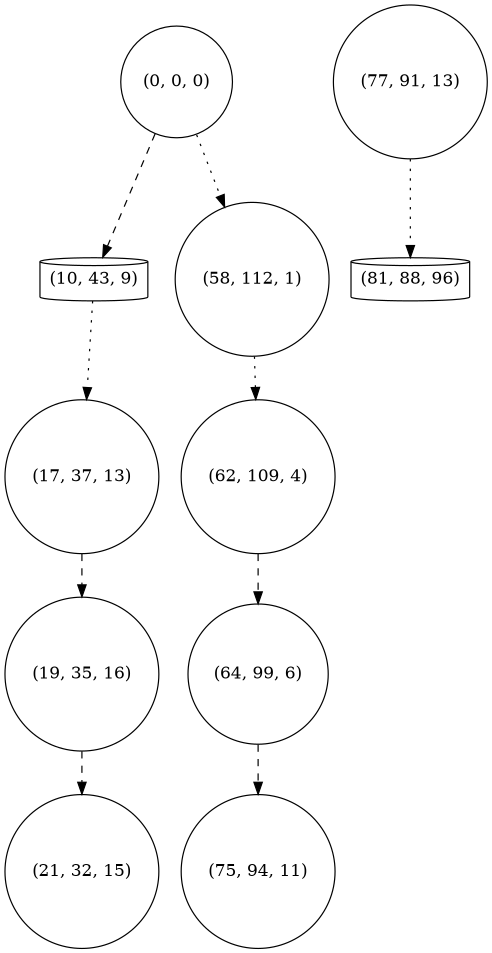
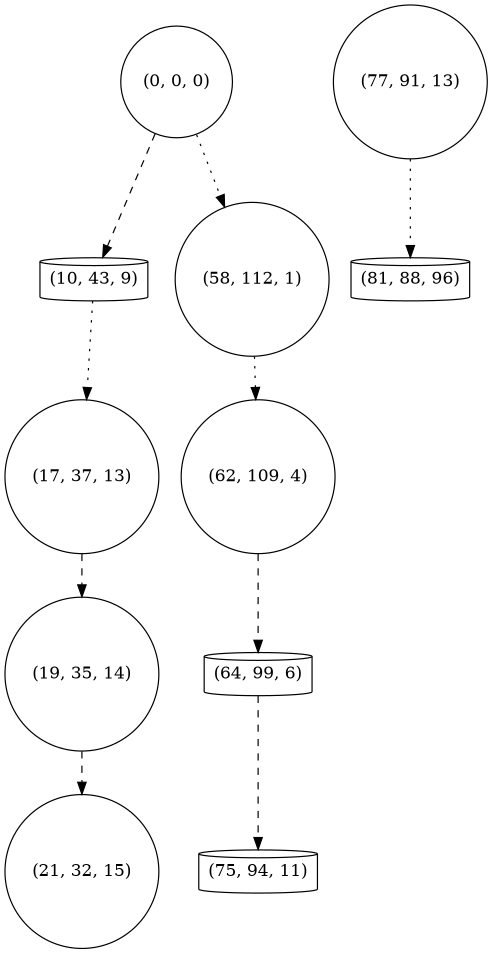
(82, 674) -> (82, 674)
(258, 674) -> (258, 674)
(258, 872) -> (258, 872)
